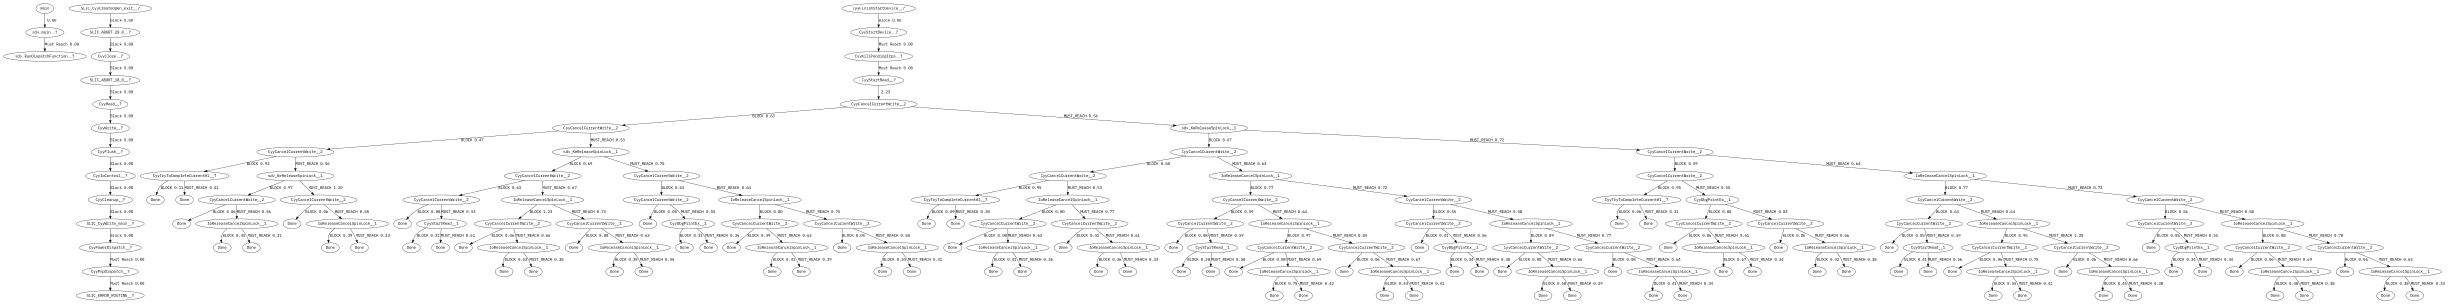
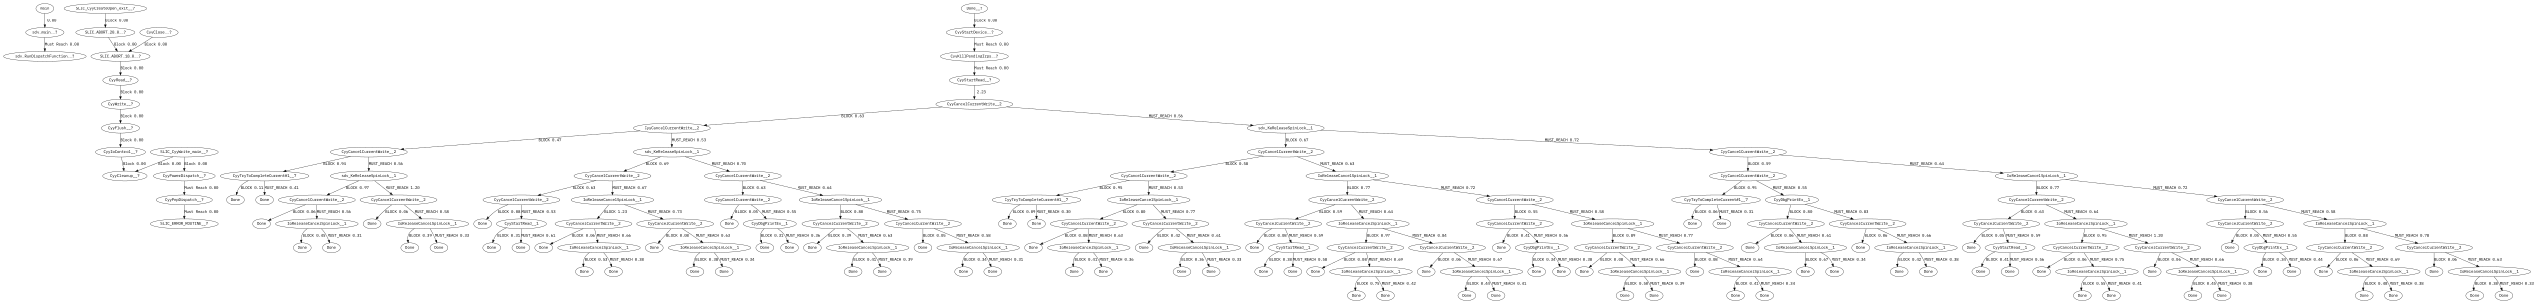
(879, 9) -> (974, 9)
(110, 43) -> (112, 43)
(110, 211) -> (156, 164)
